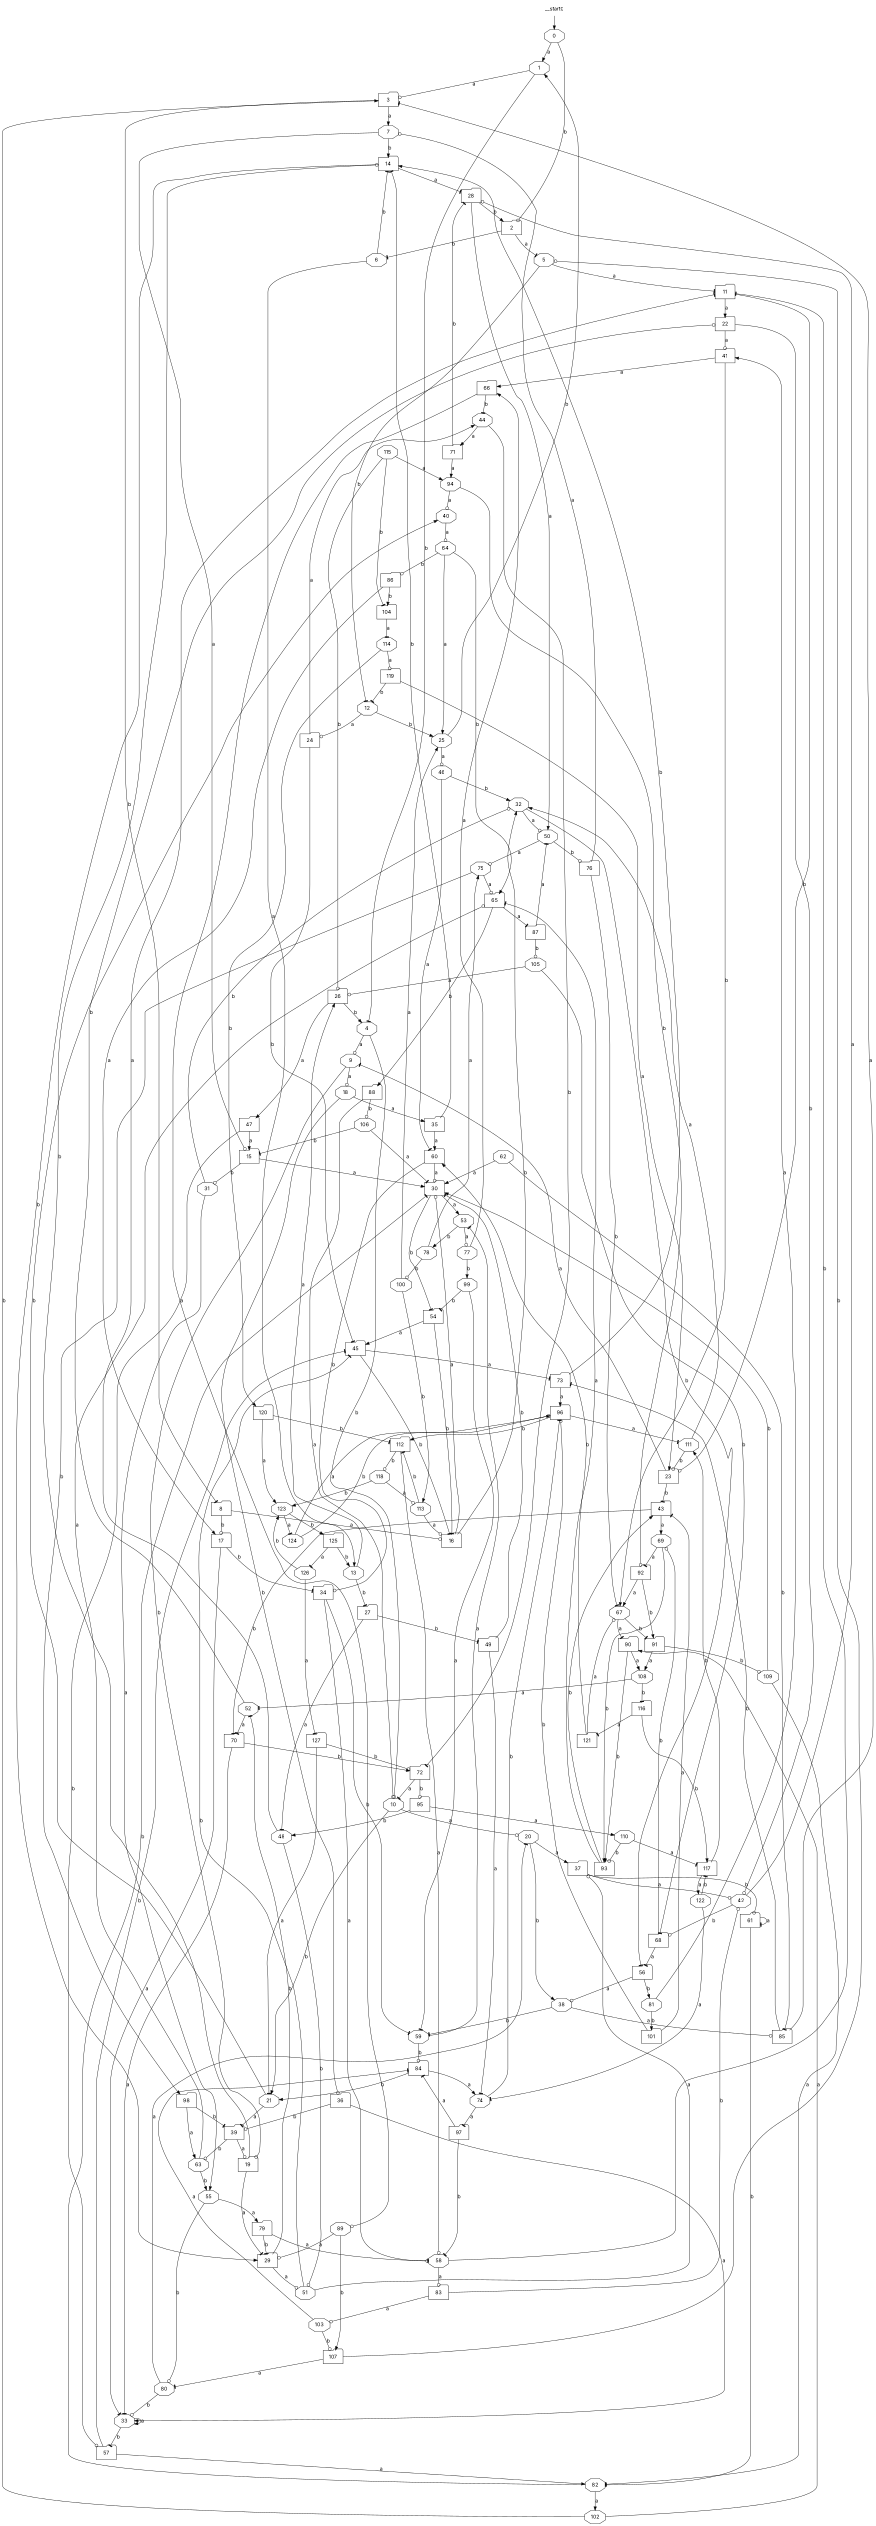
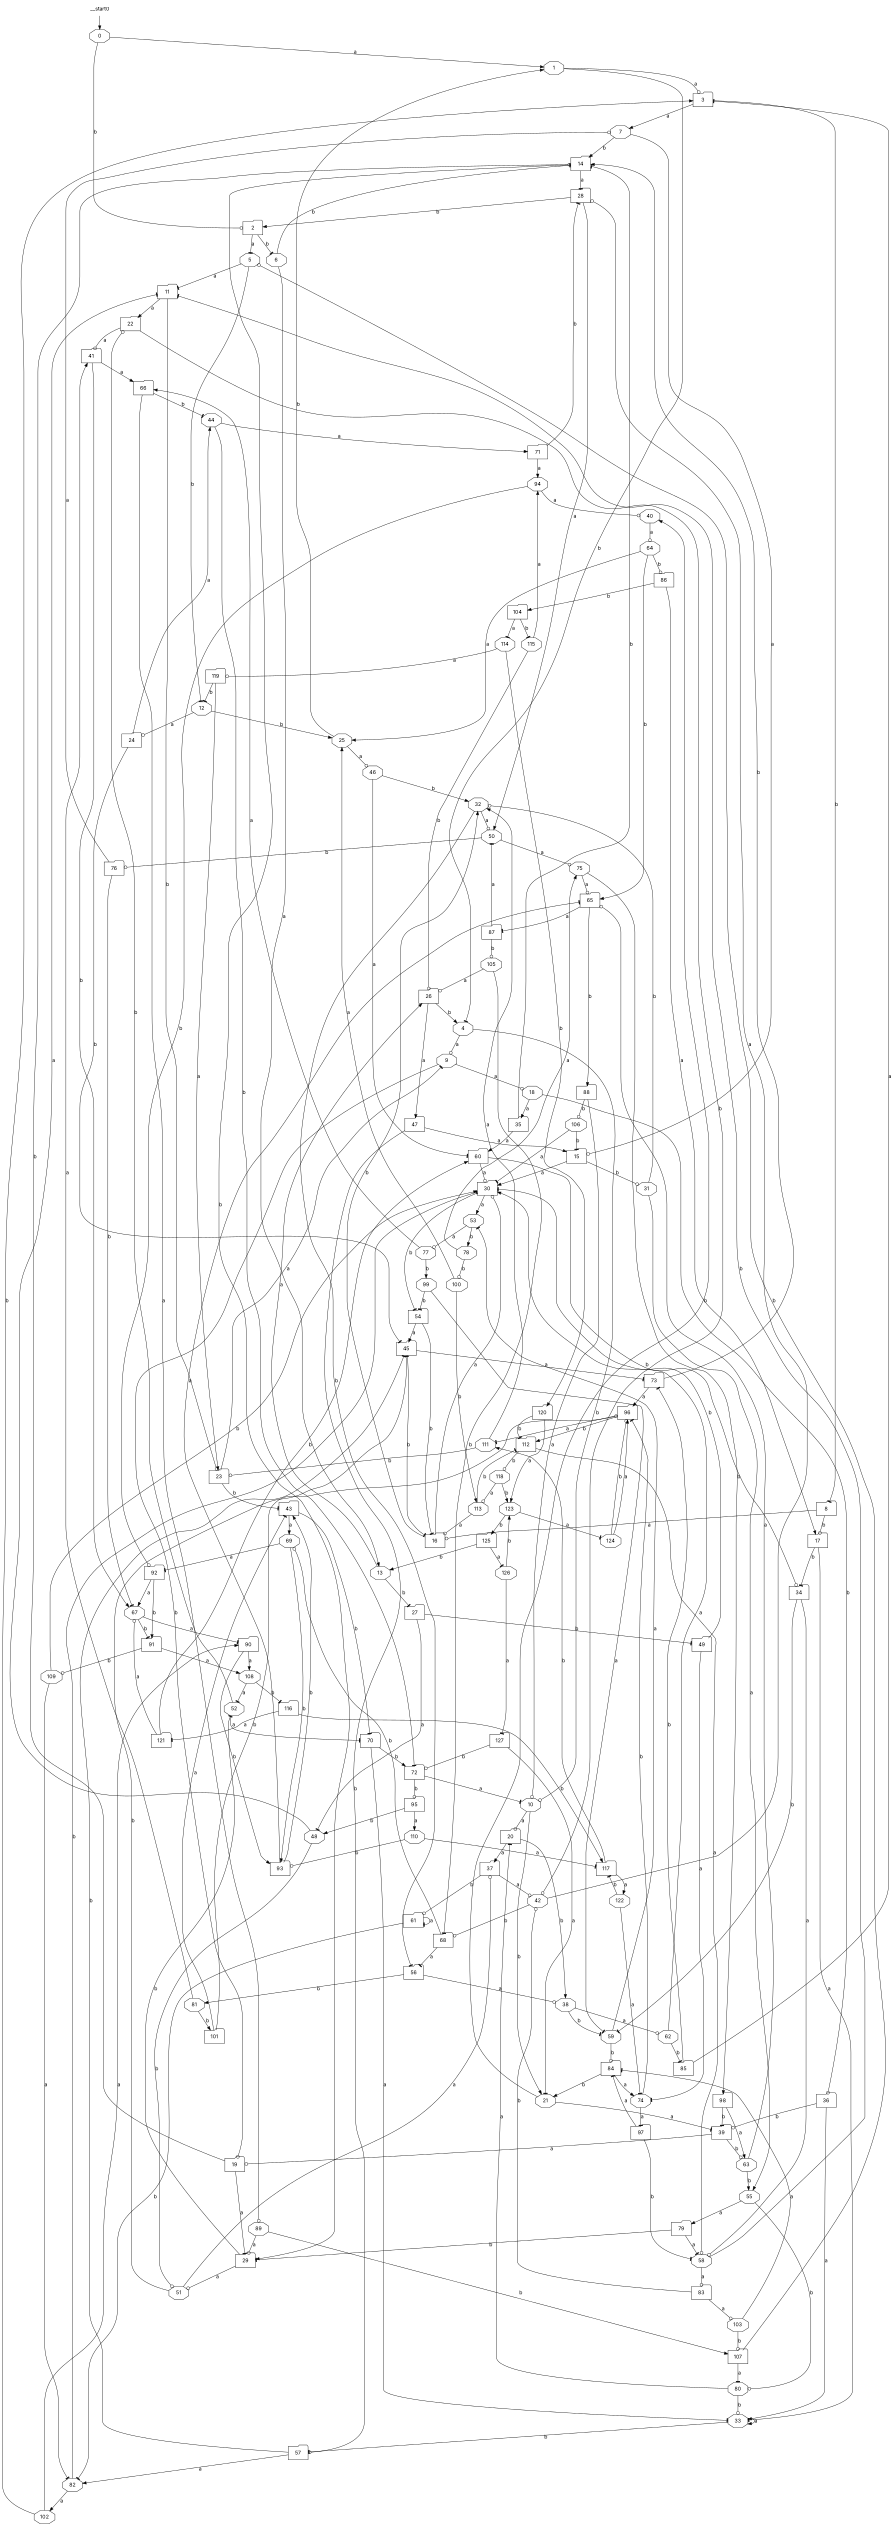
(380, 532) -> (524, 628)
(528, 1837) -> (510, 1837)
(674, 2027) -> (611, 2019)
